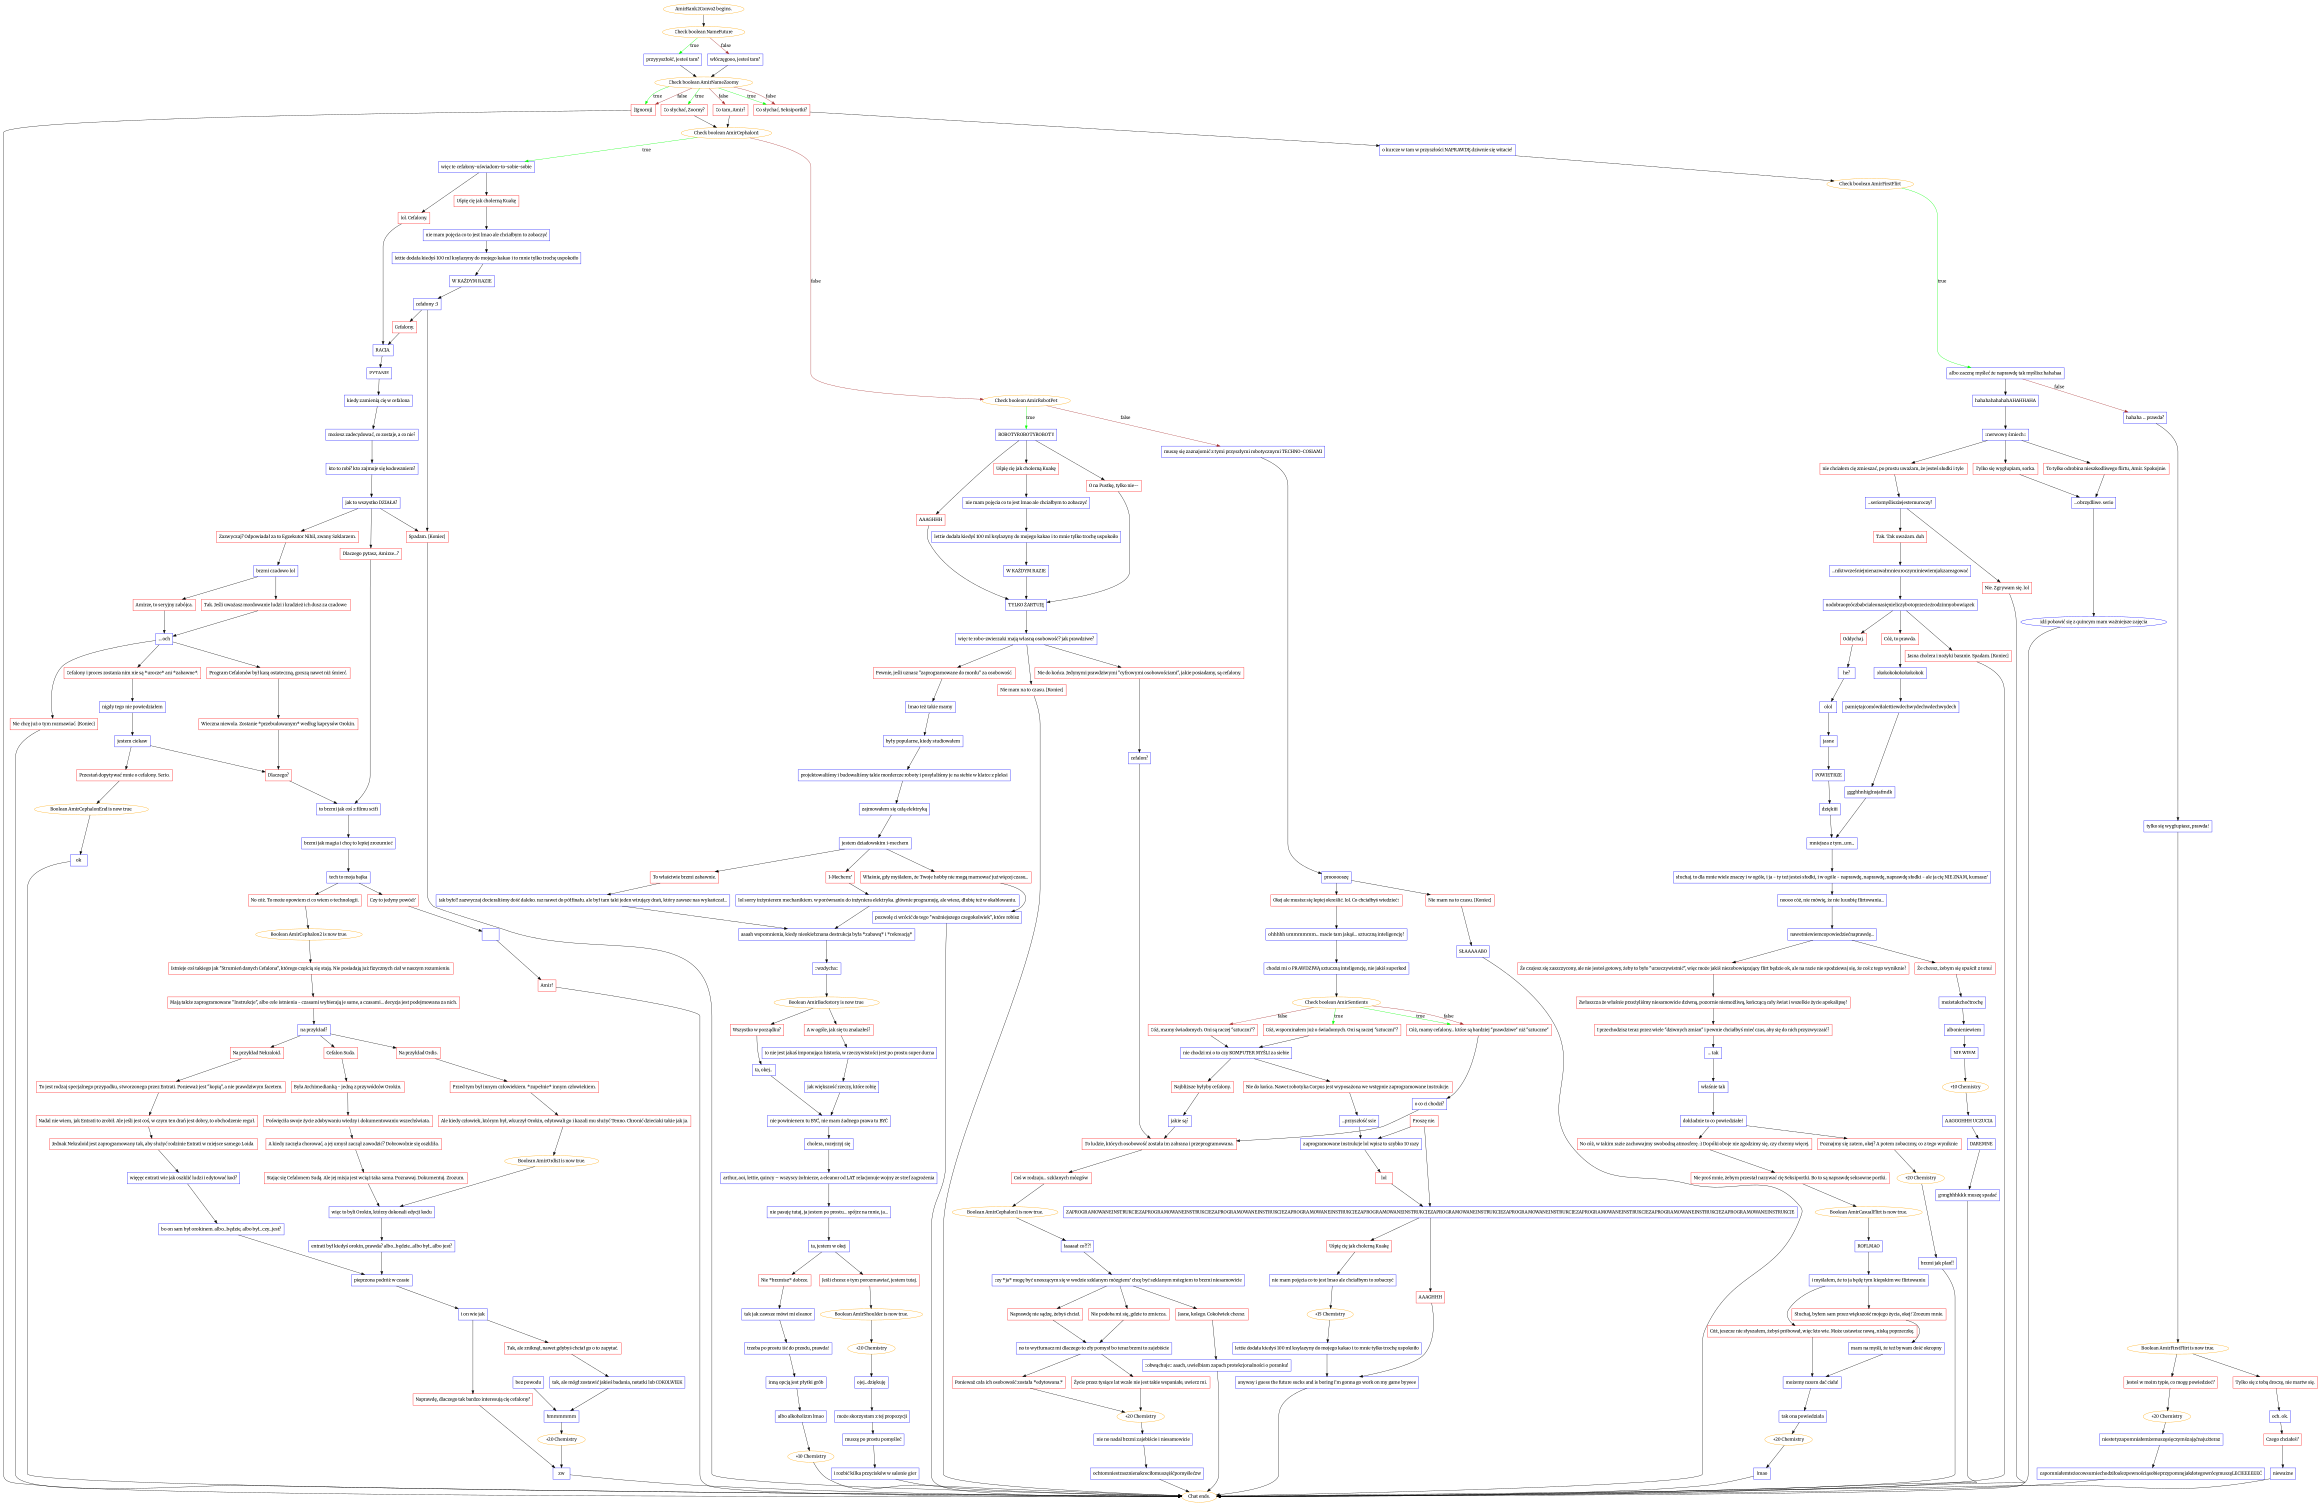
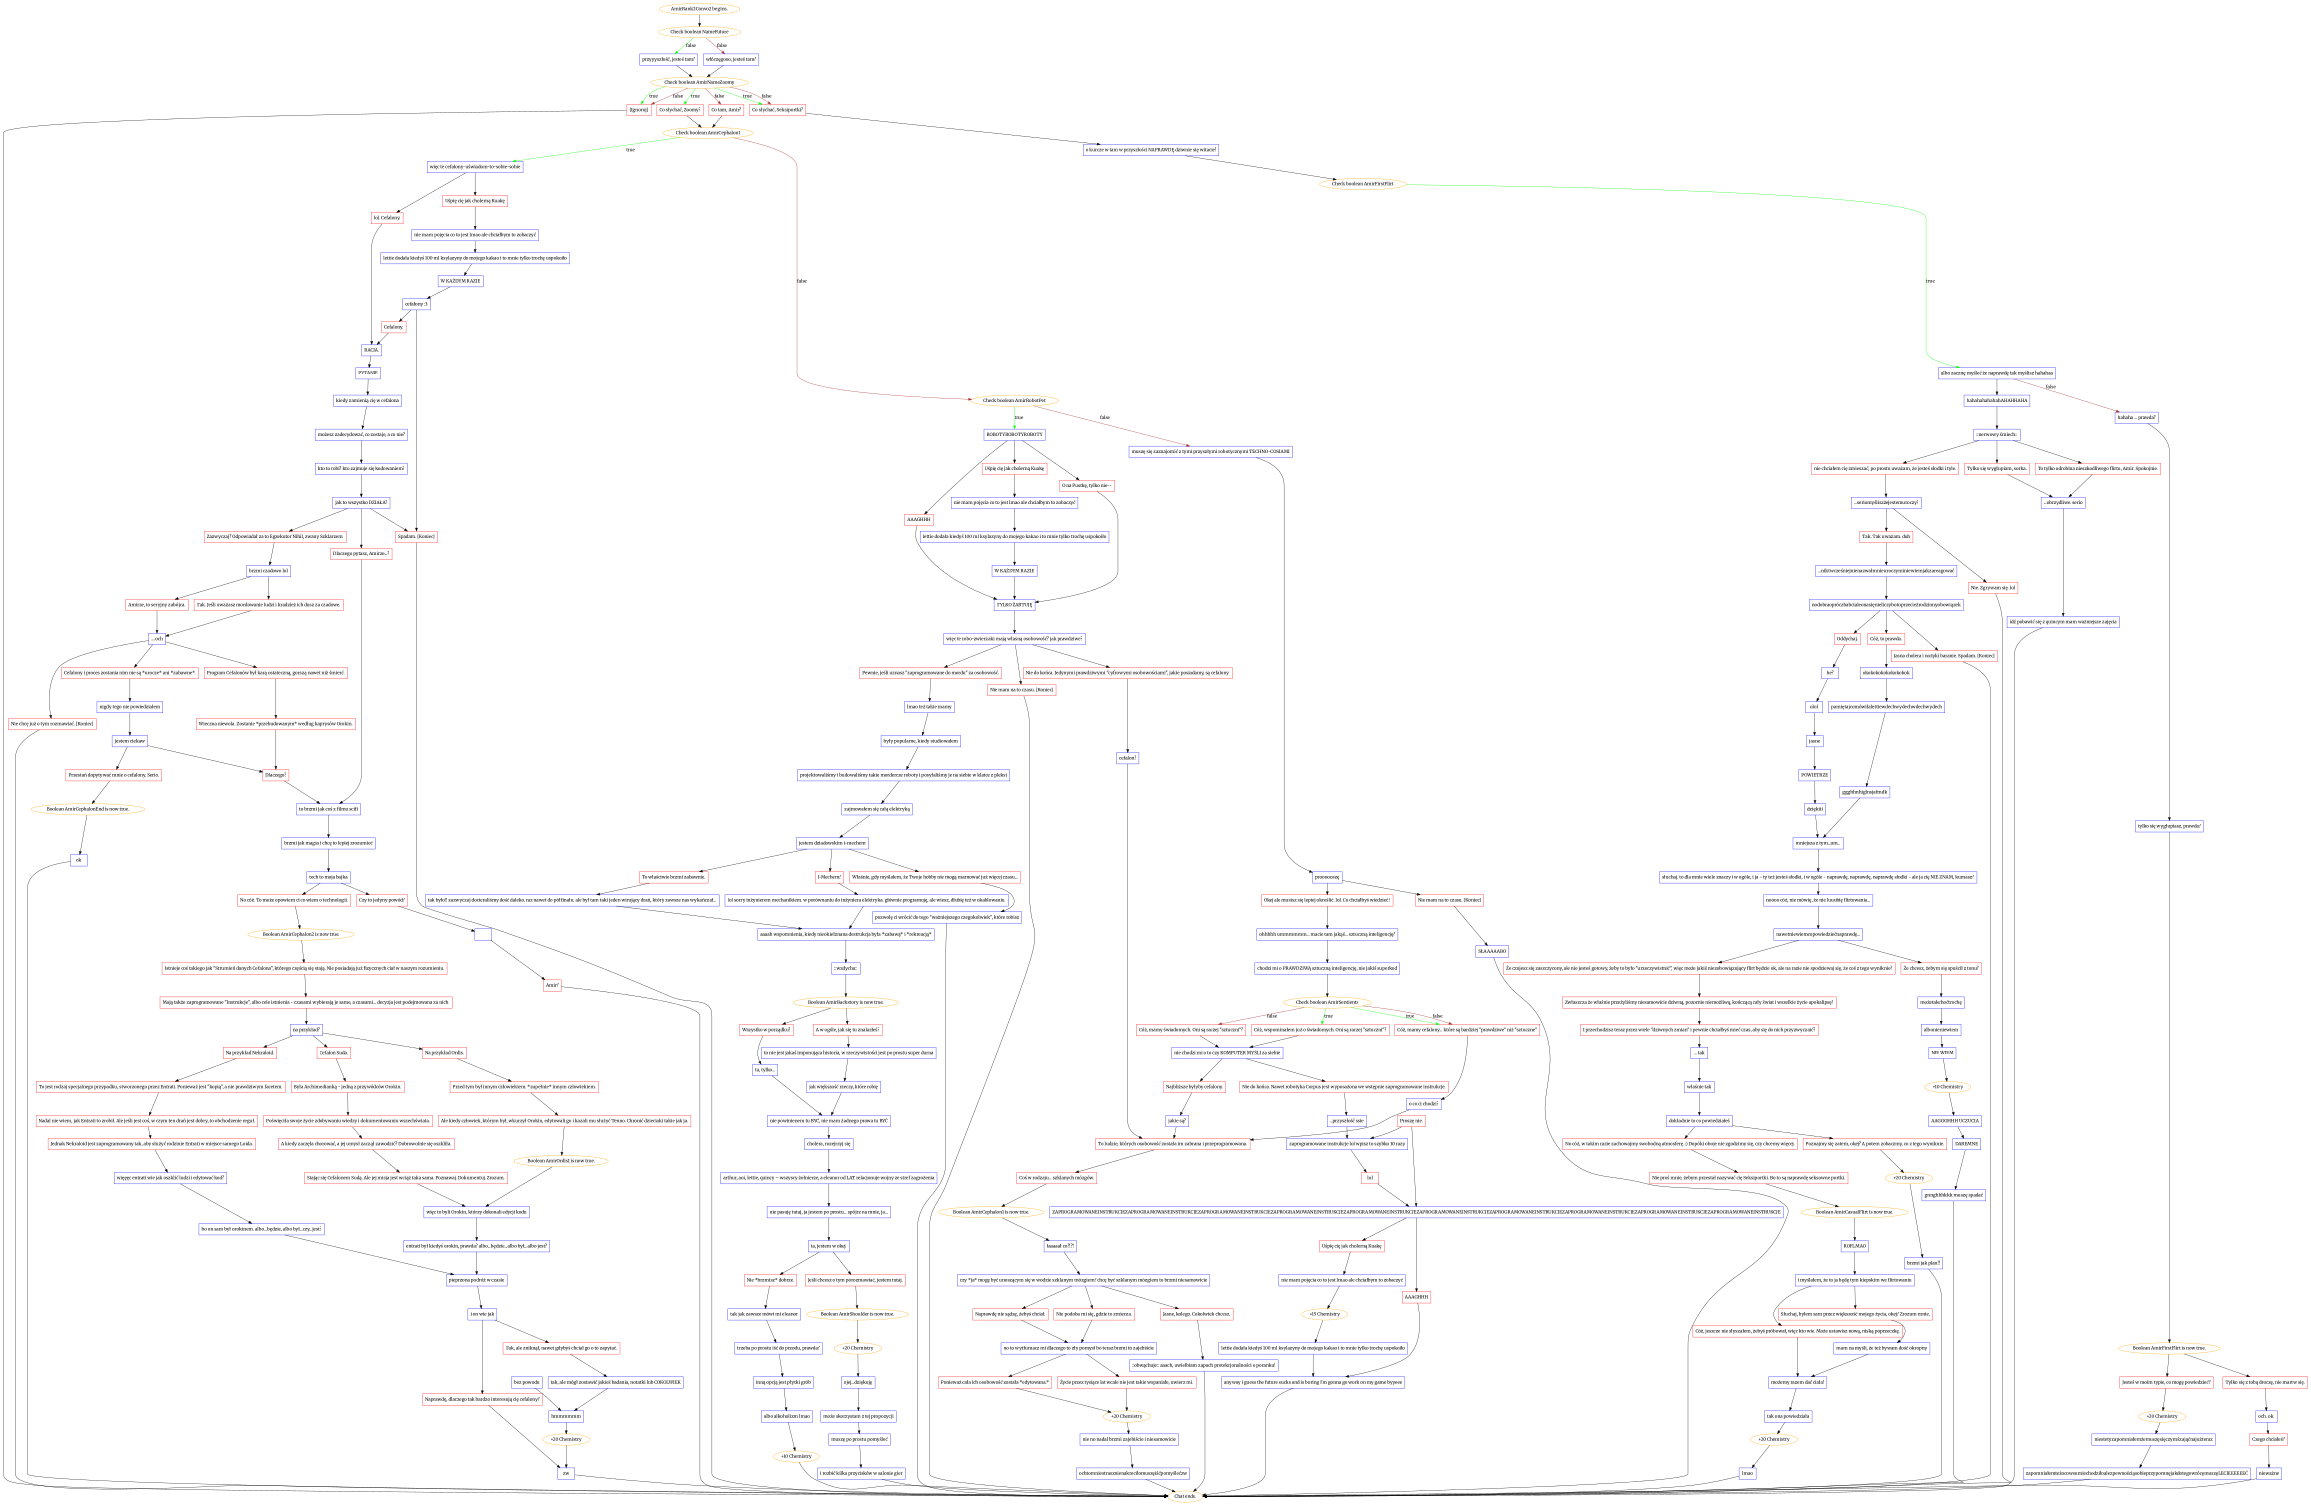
(695, 46) -> (691, 46)
(2094, 622) -> (2063, 622)
(764, 1070) -> (765, 1070)
